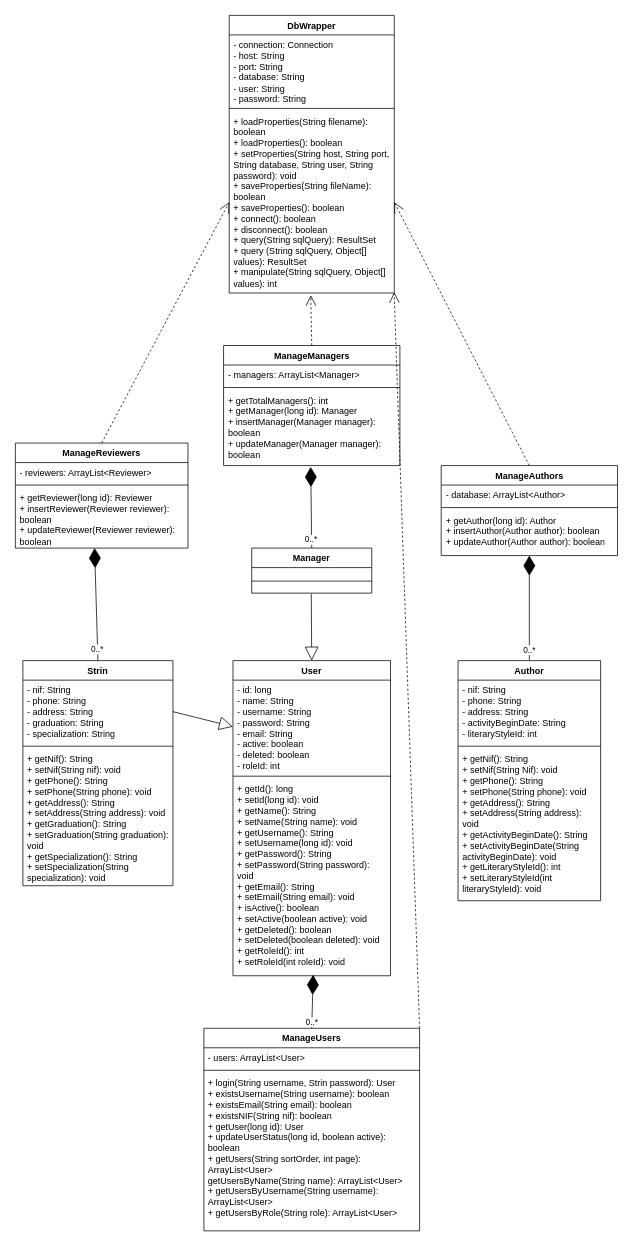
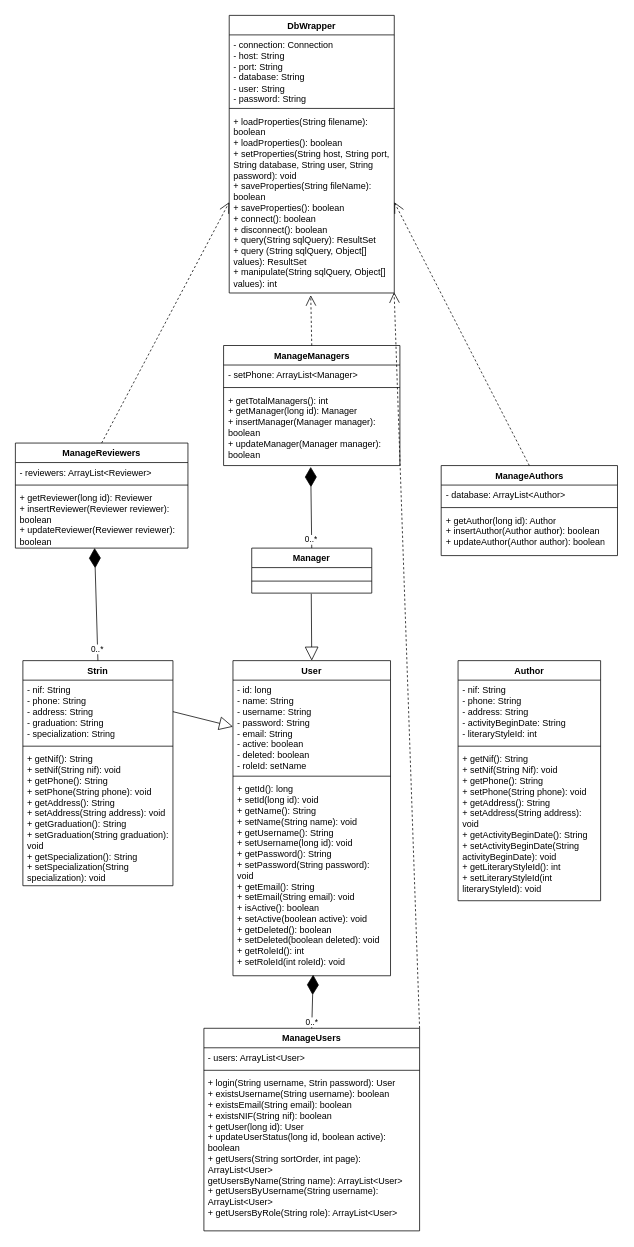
(299, 376) -> (299, 376)
(529, 618) -> none
(278, 728) -> (278, 728)
